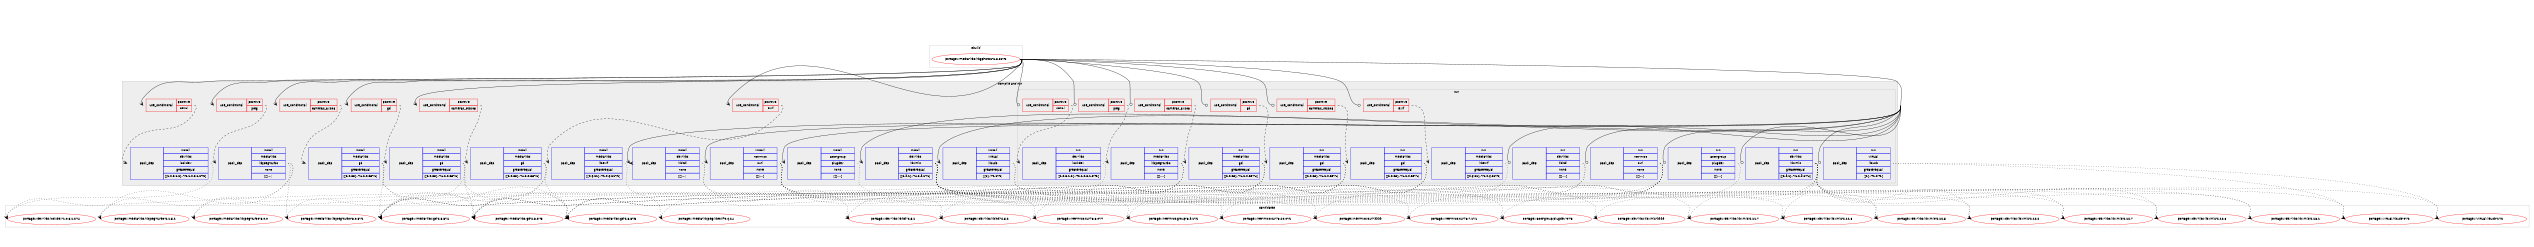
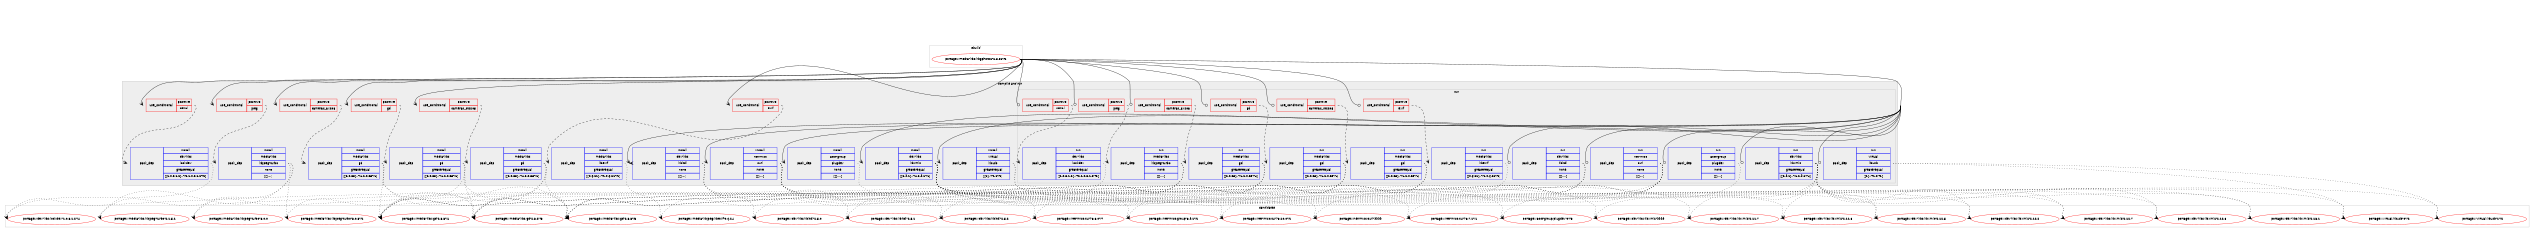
none -> (800, 219)
